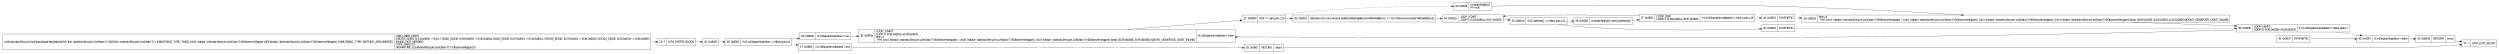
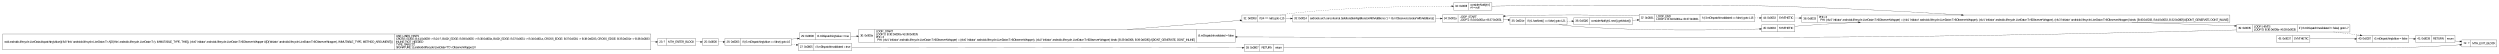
(2015, 28) -> (1827, 24)
